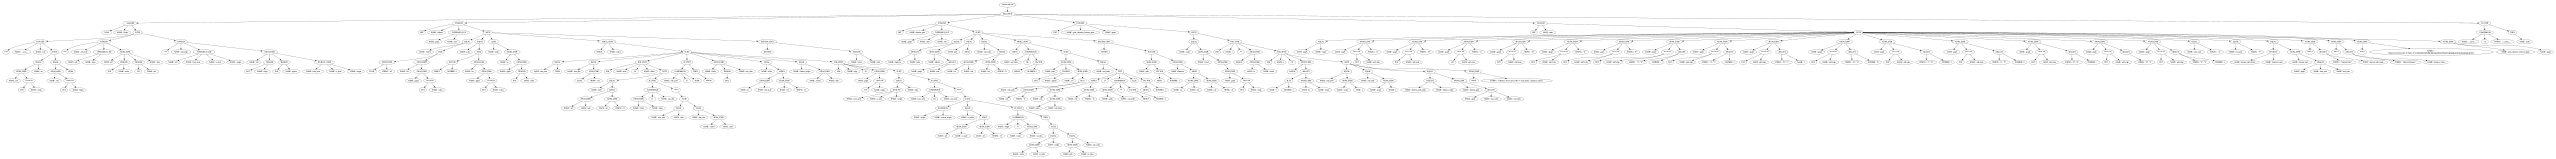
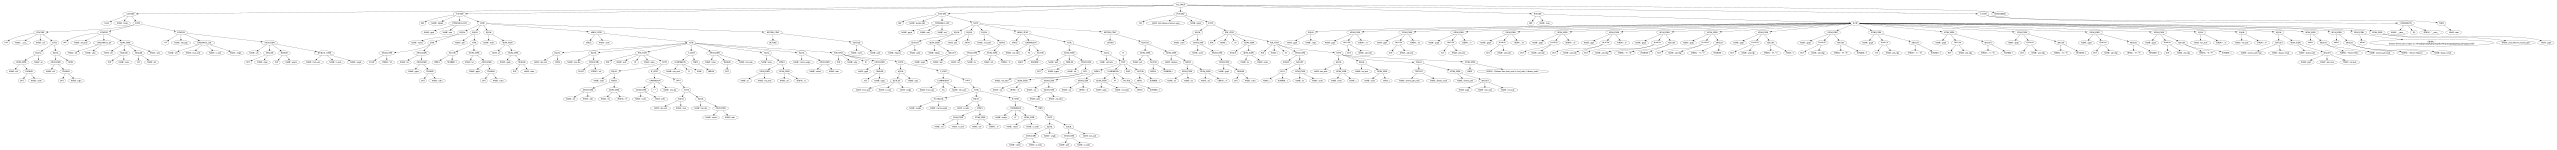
(1008, 9) -> (1590, 7)
none -> (2154, 53)
(1113, 76) -> (1123, 57)
